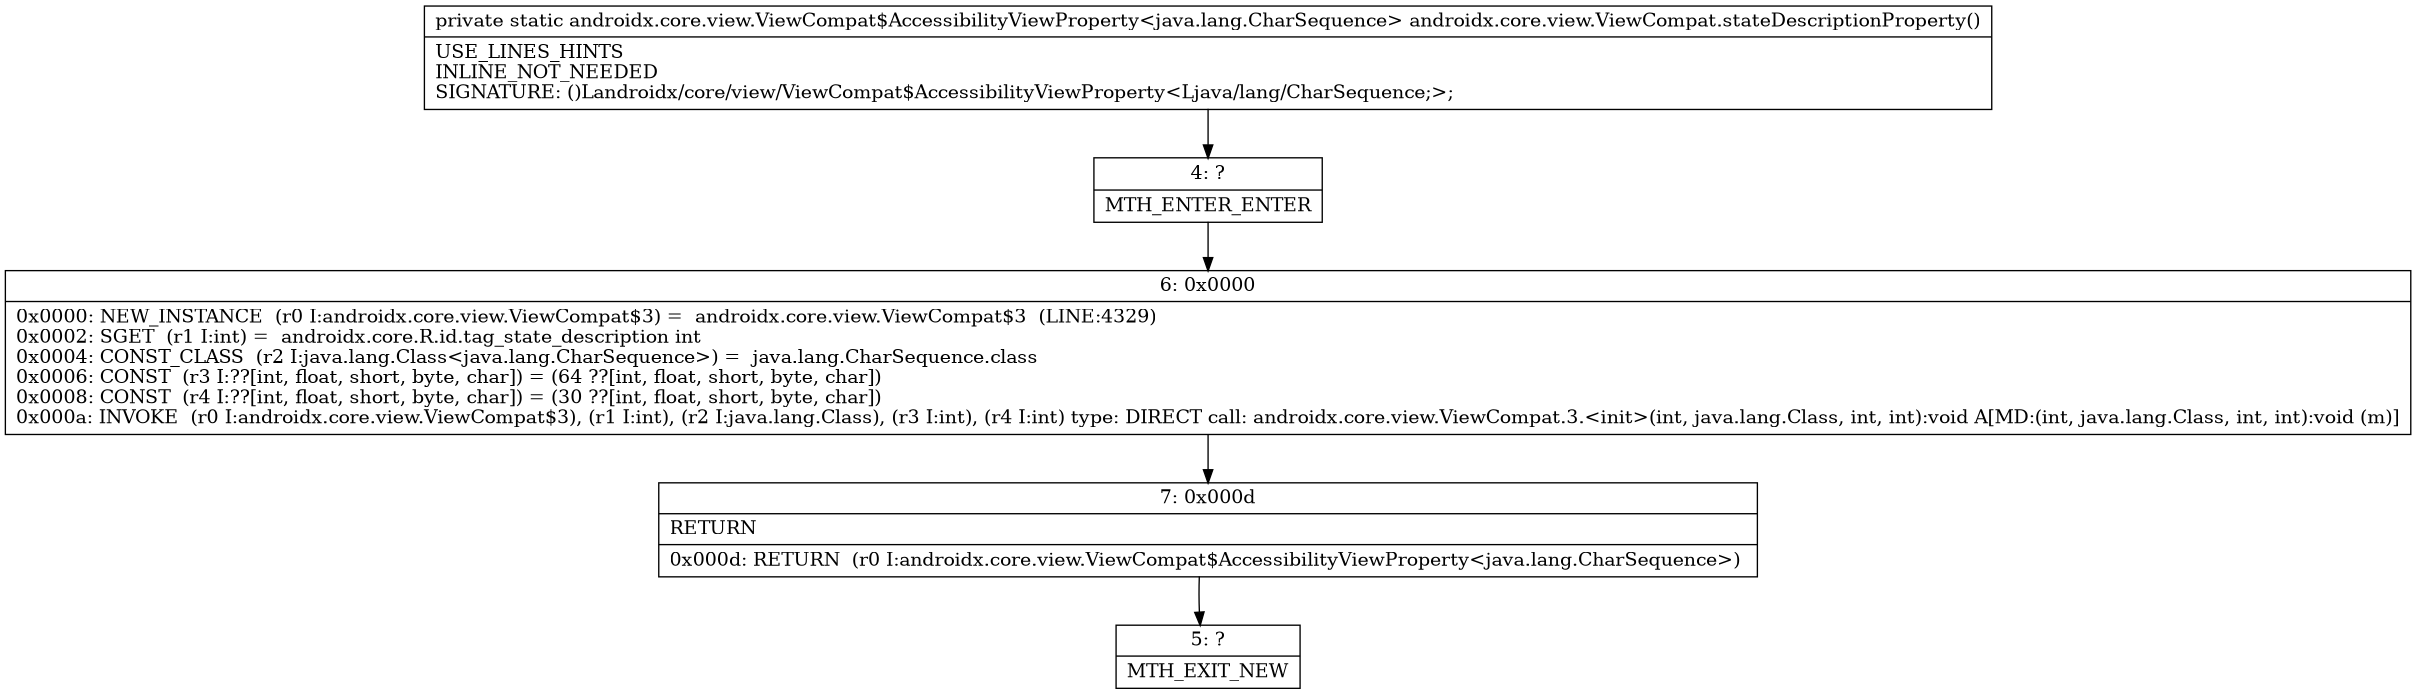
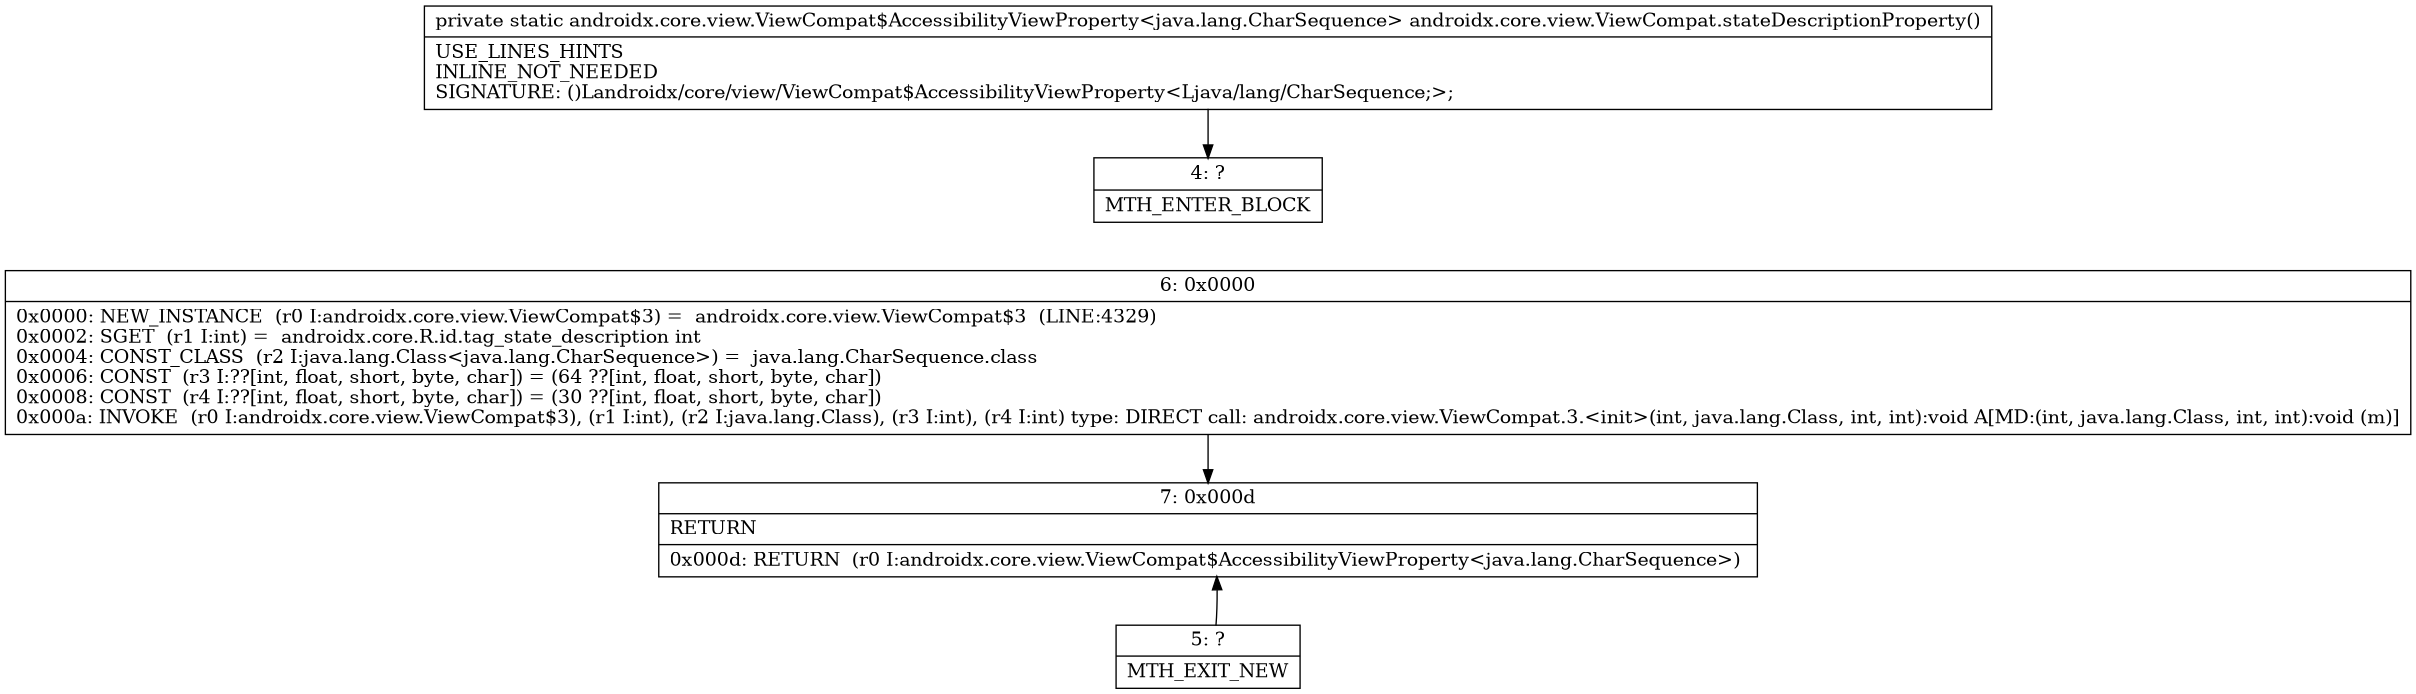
(1208, 205) -> (1208, 205)
(1208, 240) -> none
(1199, 594) -> (1217, 608)
